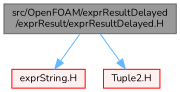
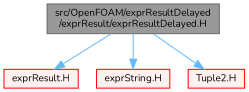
none -> (41, 79)
